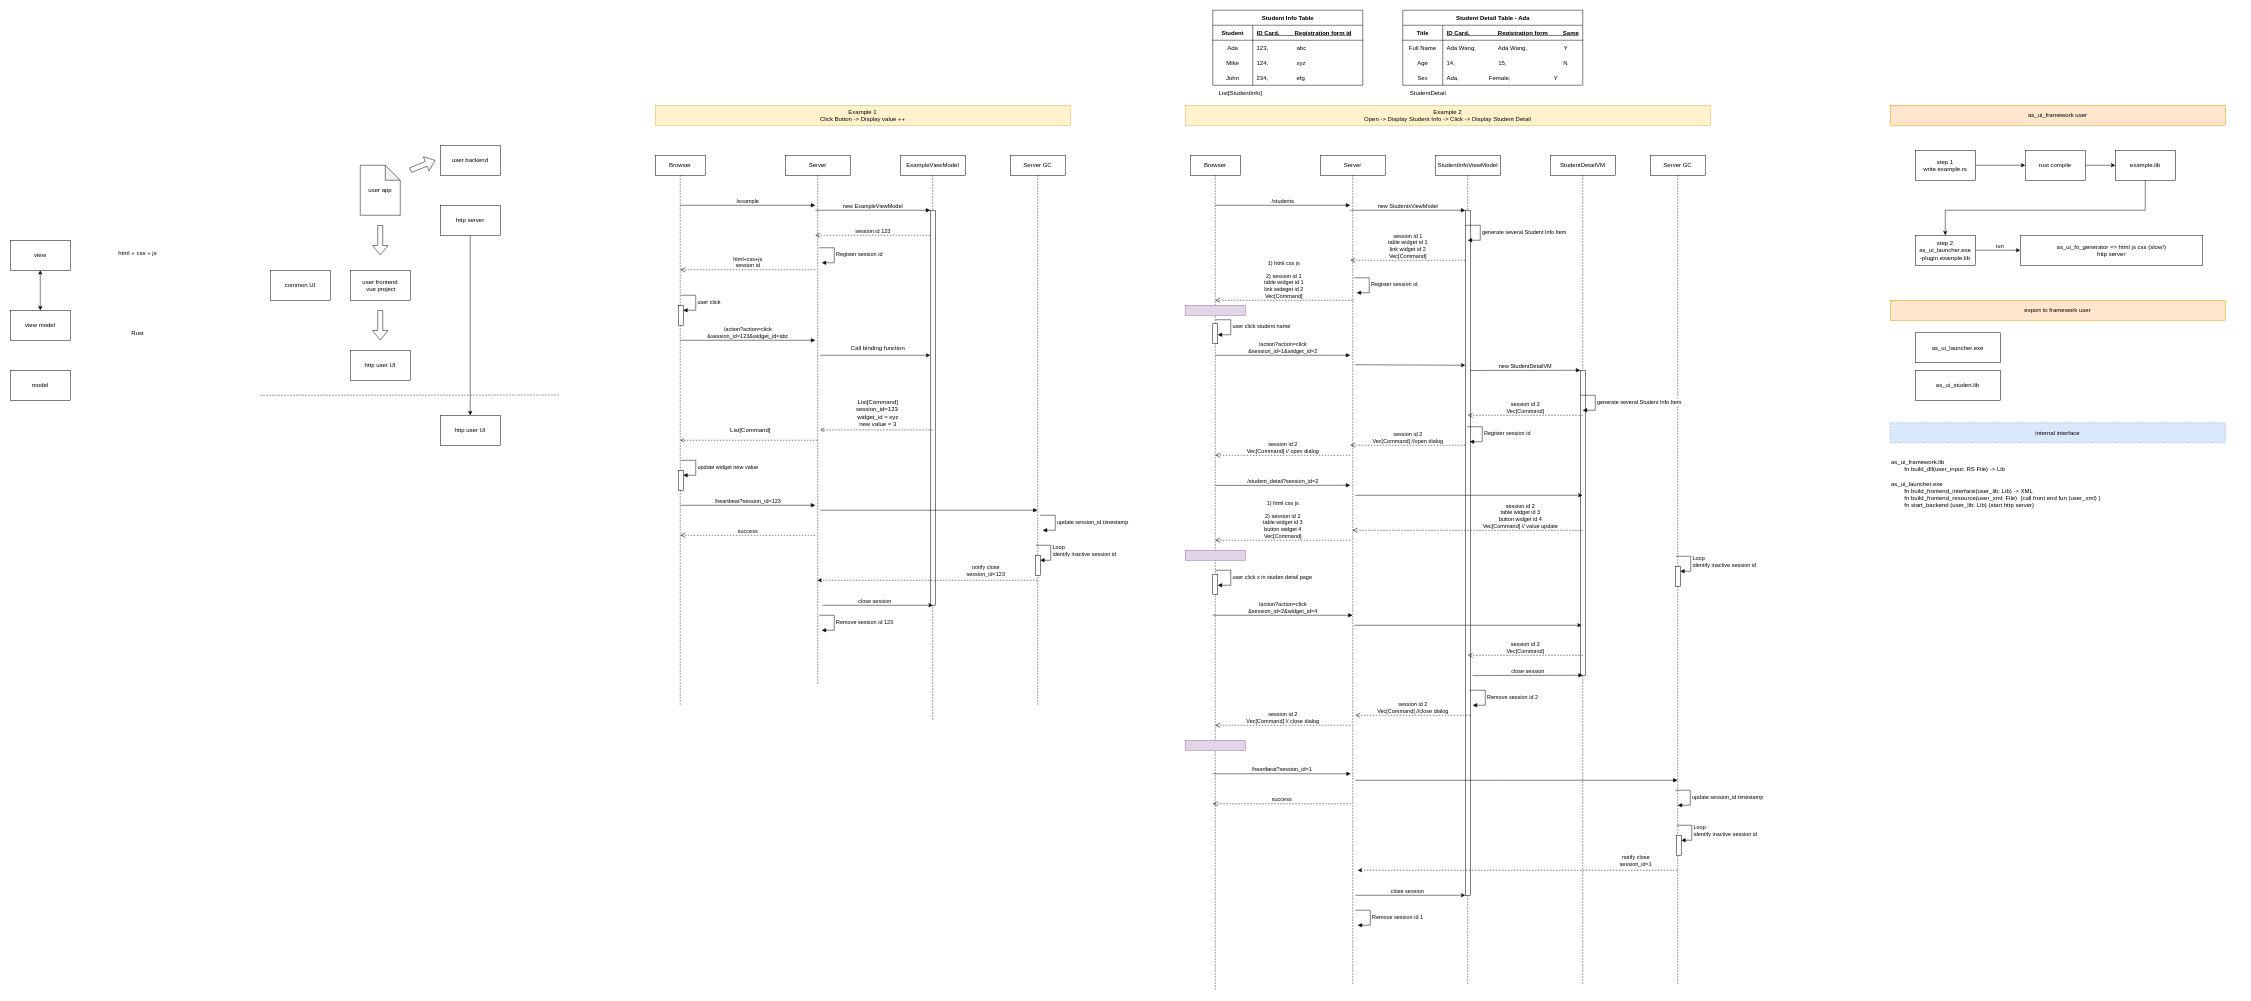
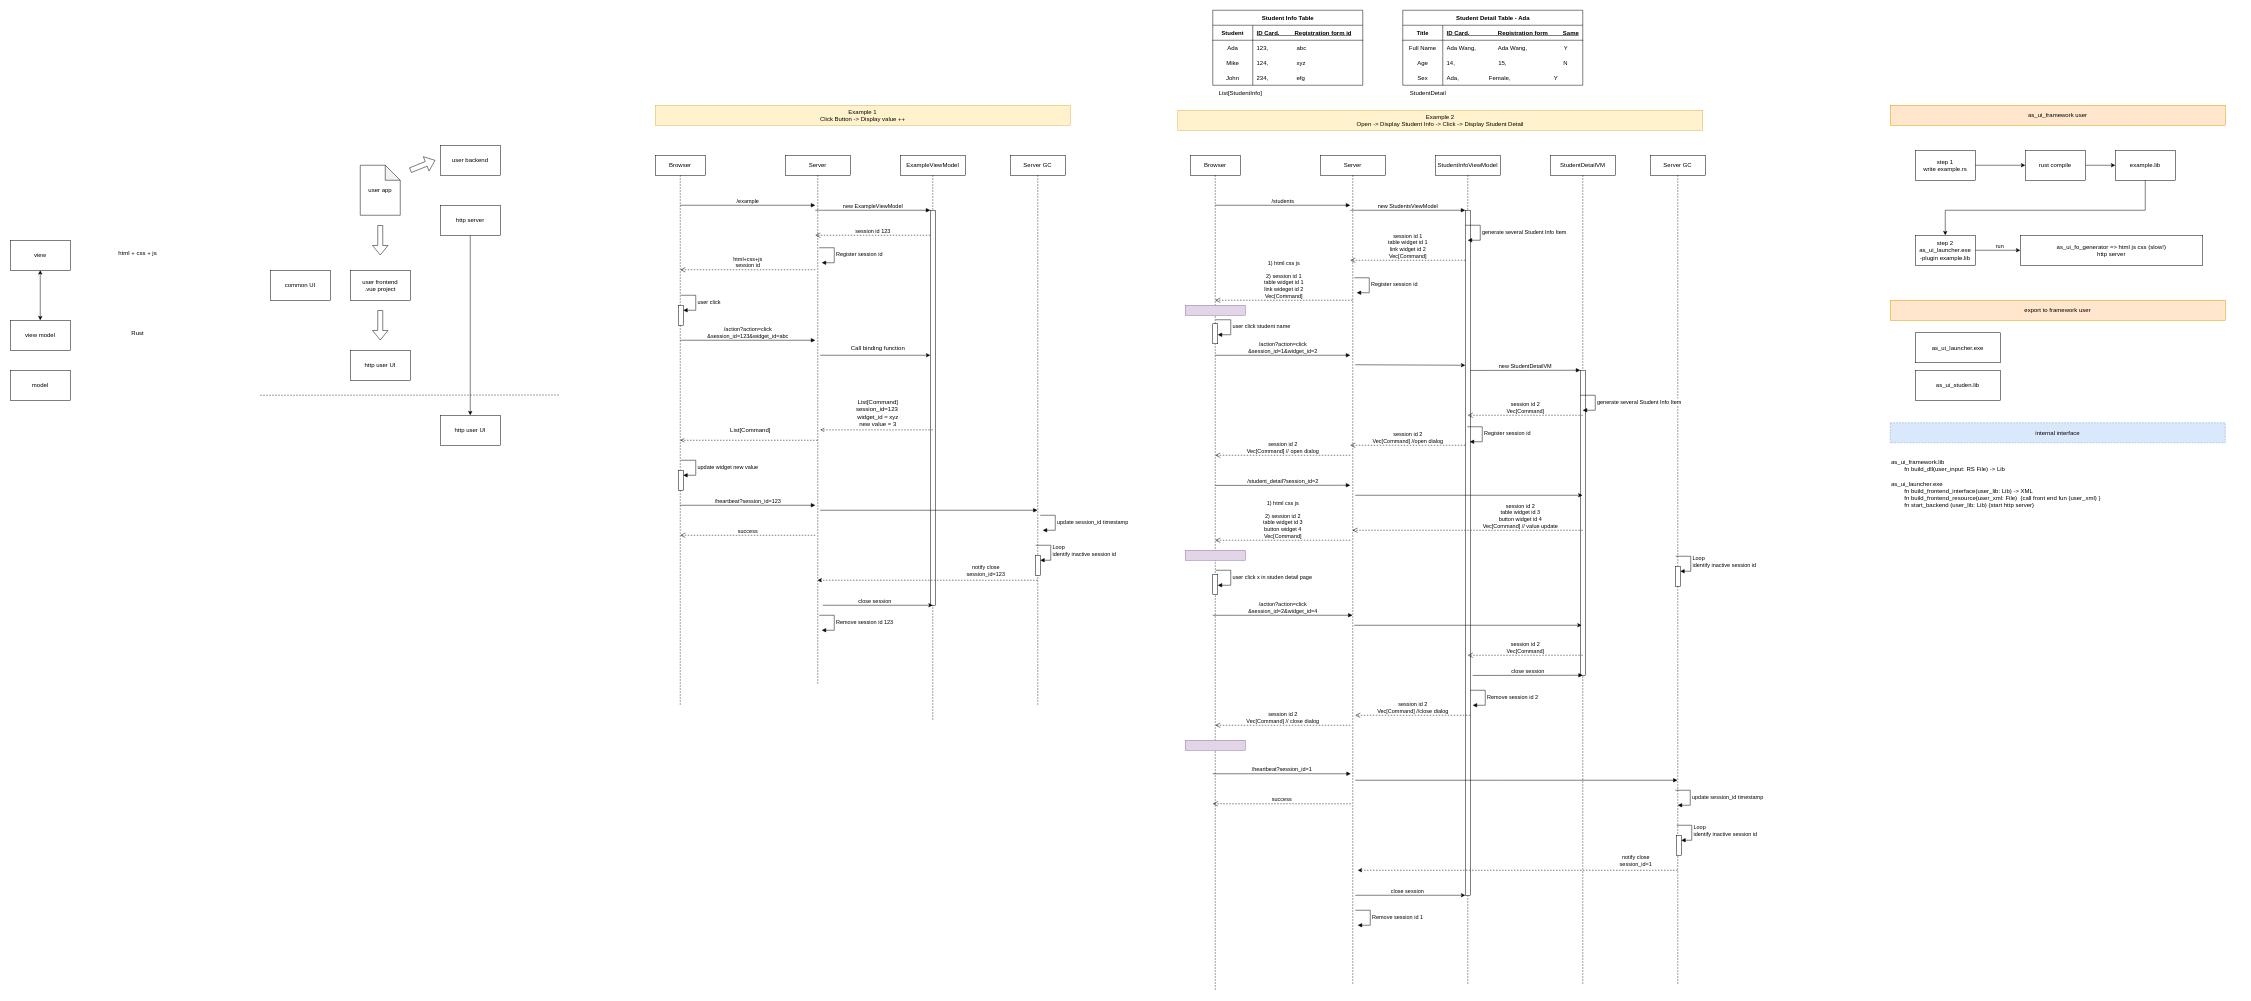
(1448, 115) -> (1440, 120)
(40, 325) -> (40, 335)
